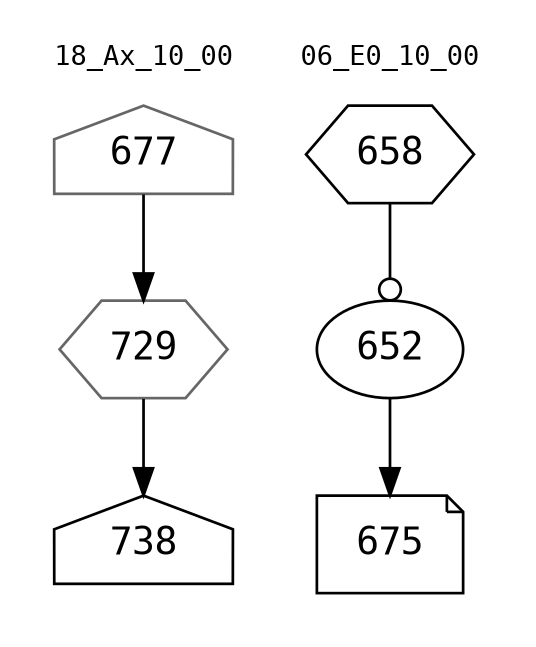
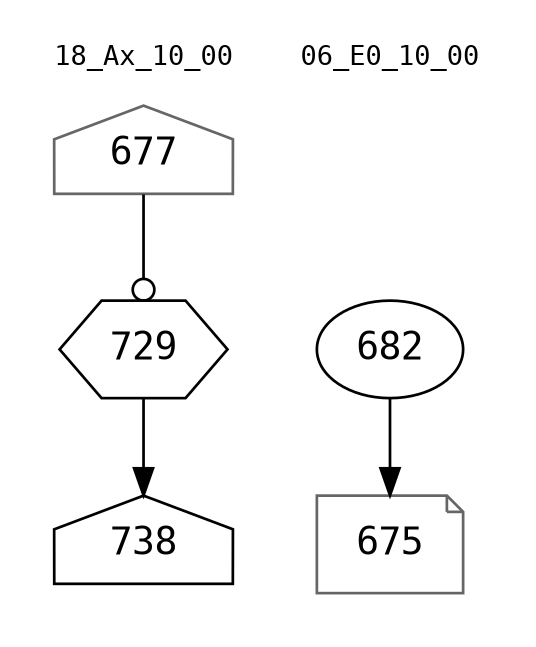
(390, 154) -> none
(144, 237) -> (144, 237)
(144, 349) -> (144, 349)
(390, 349) -> (390, 349)
(390, 544) -> (390, 544)
